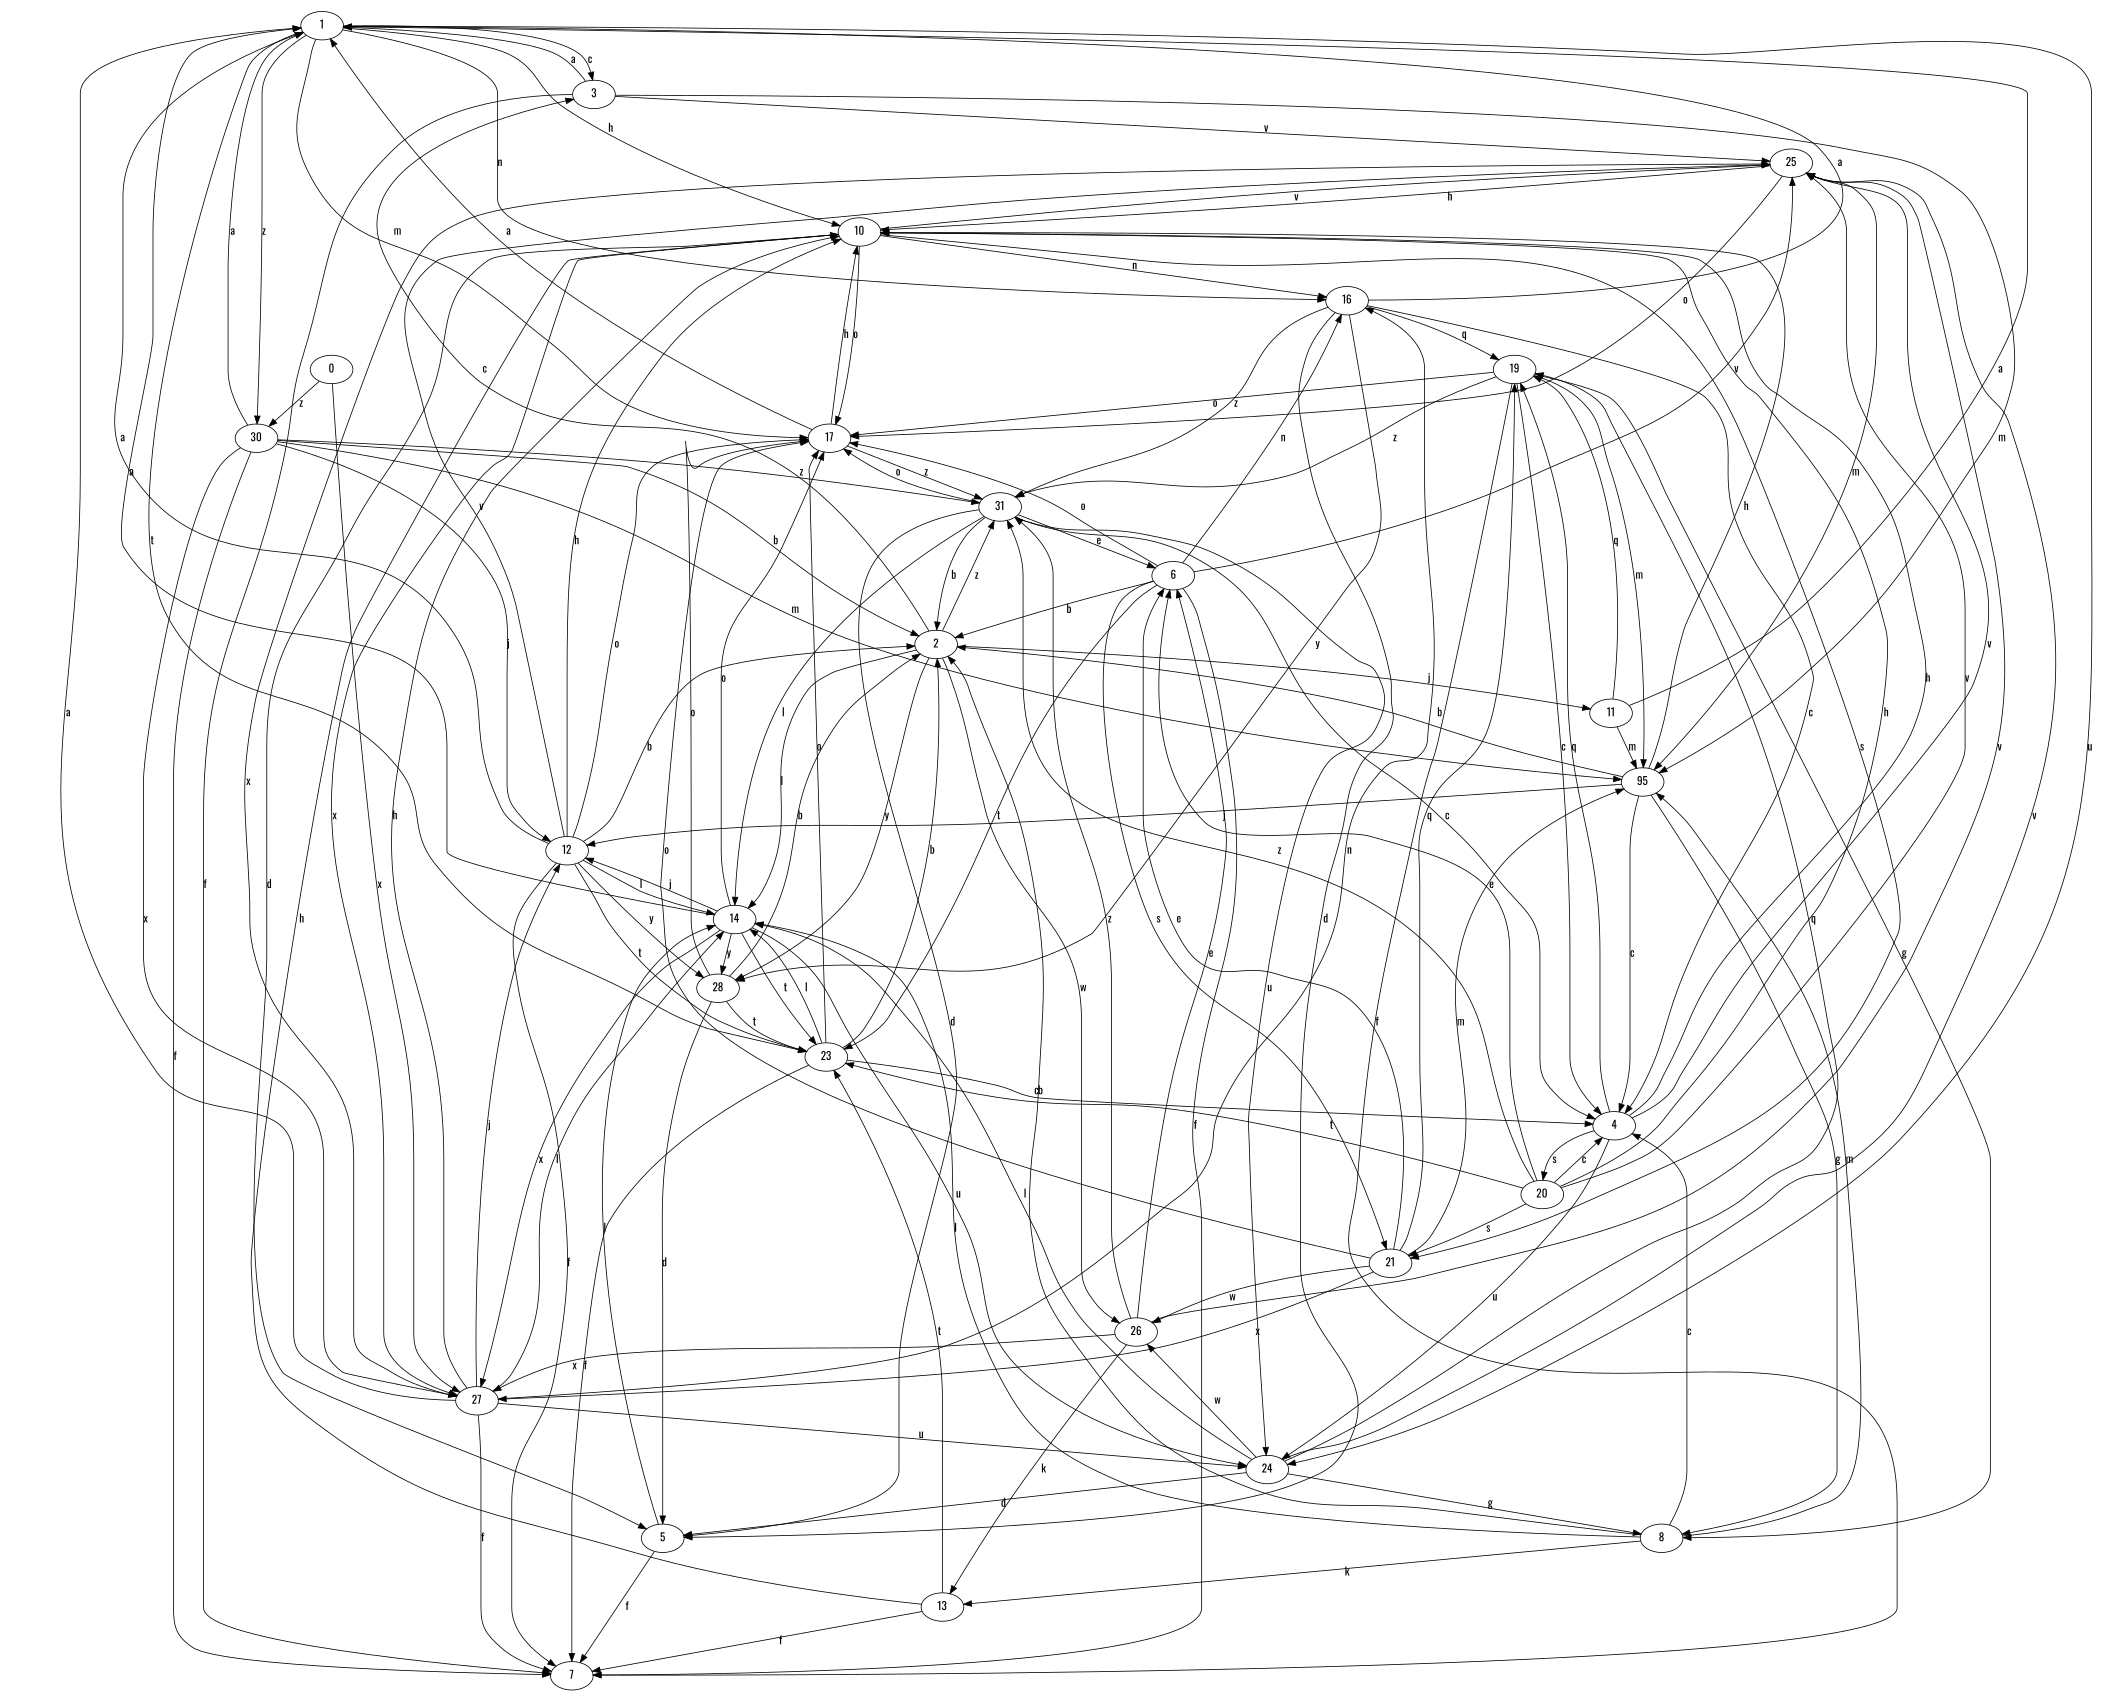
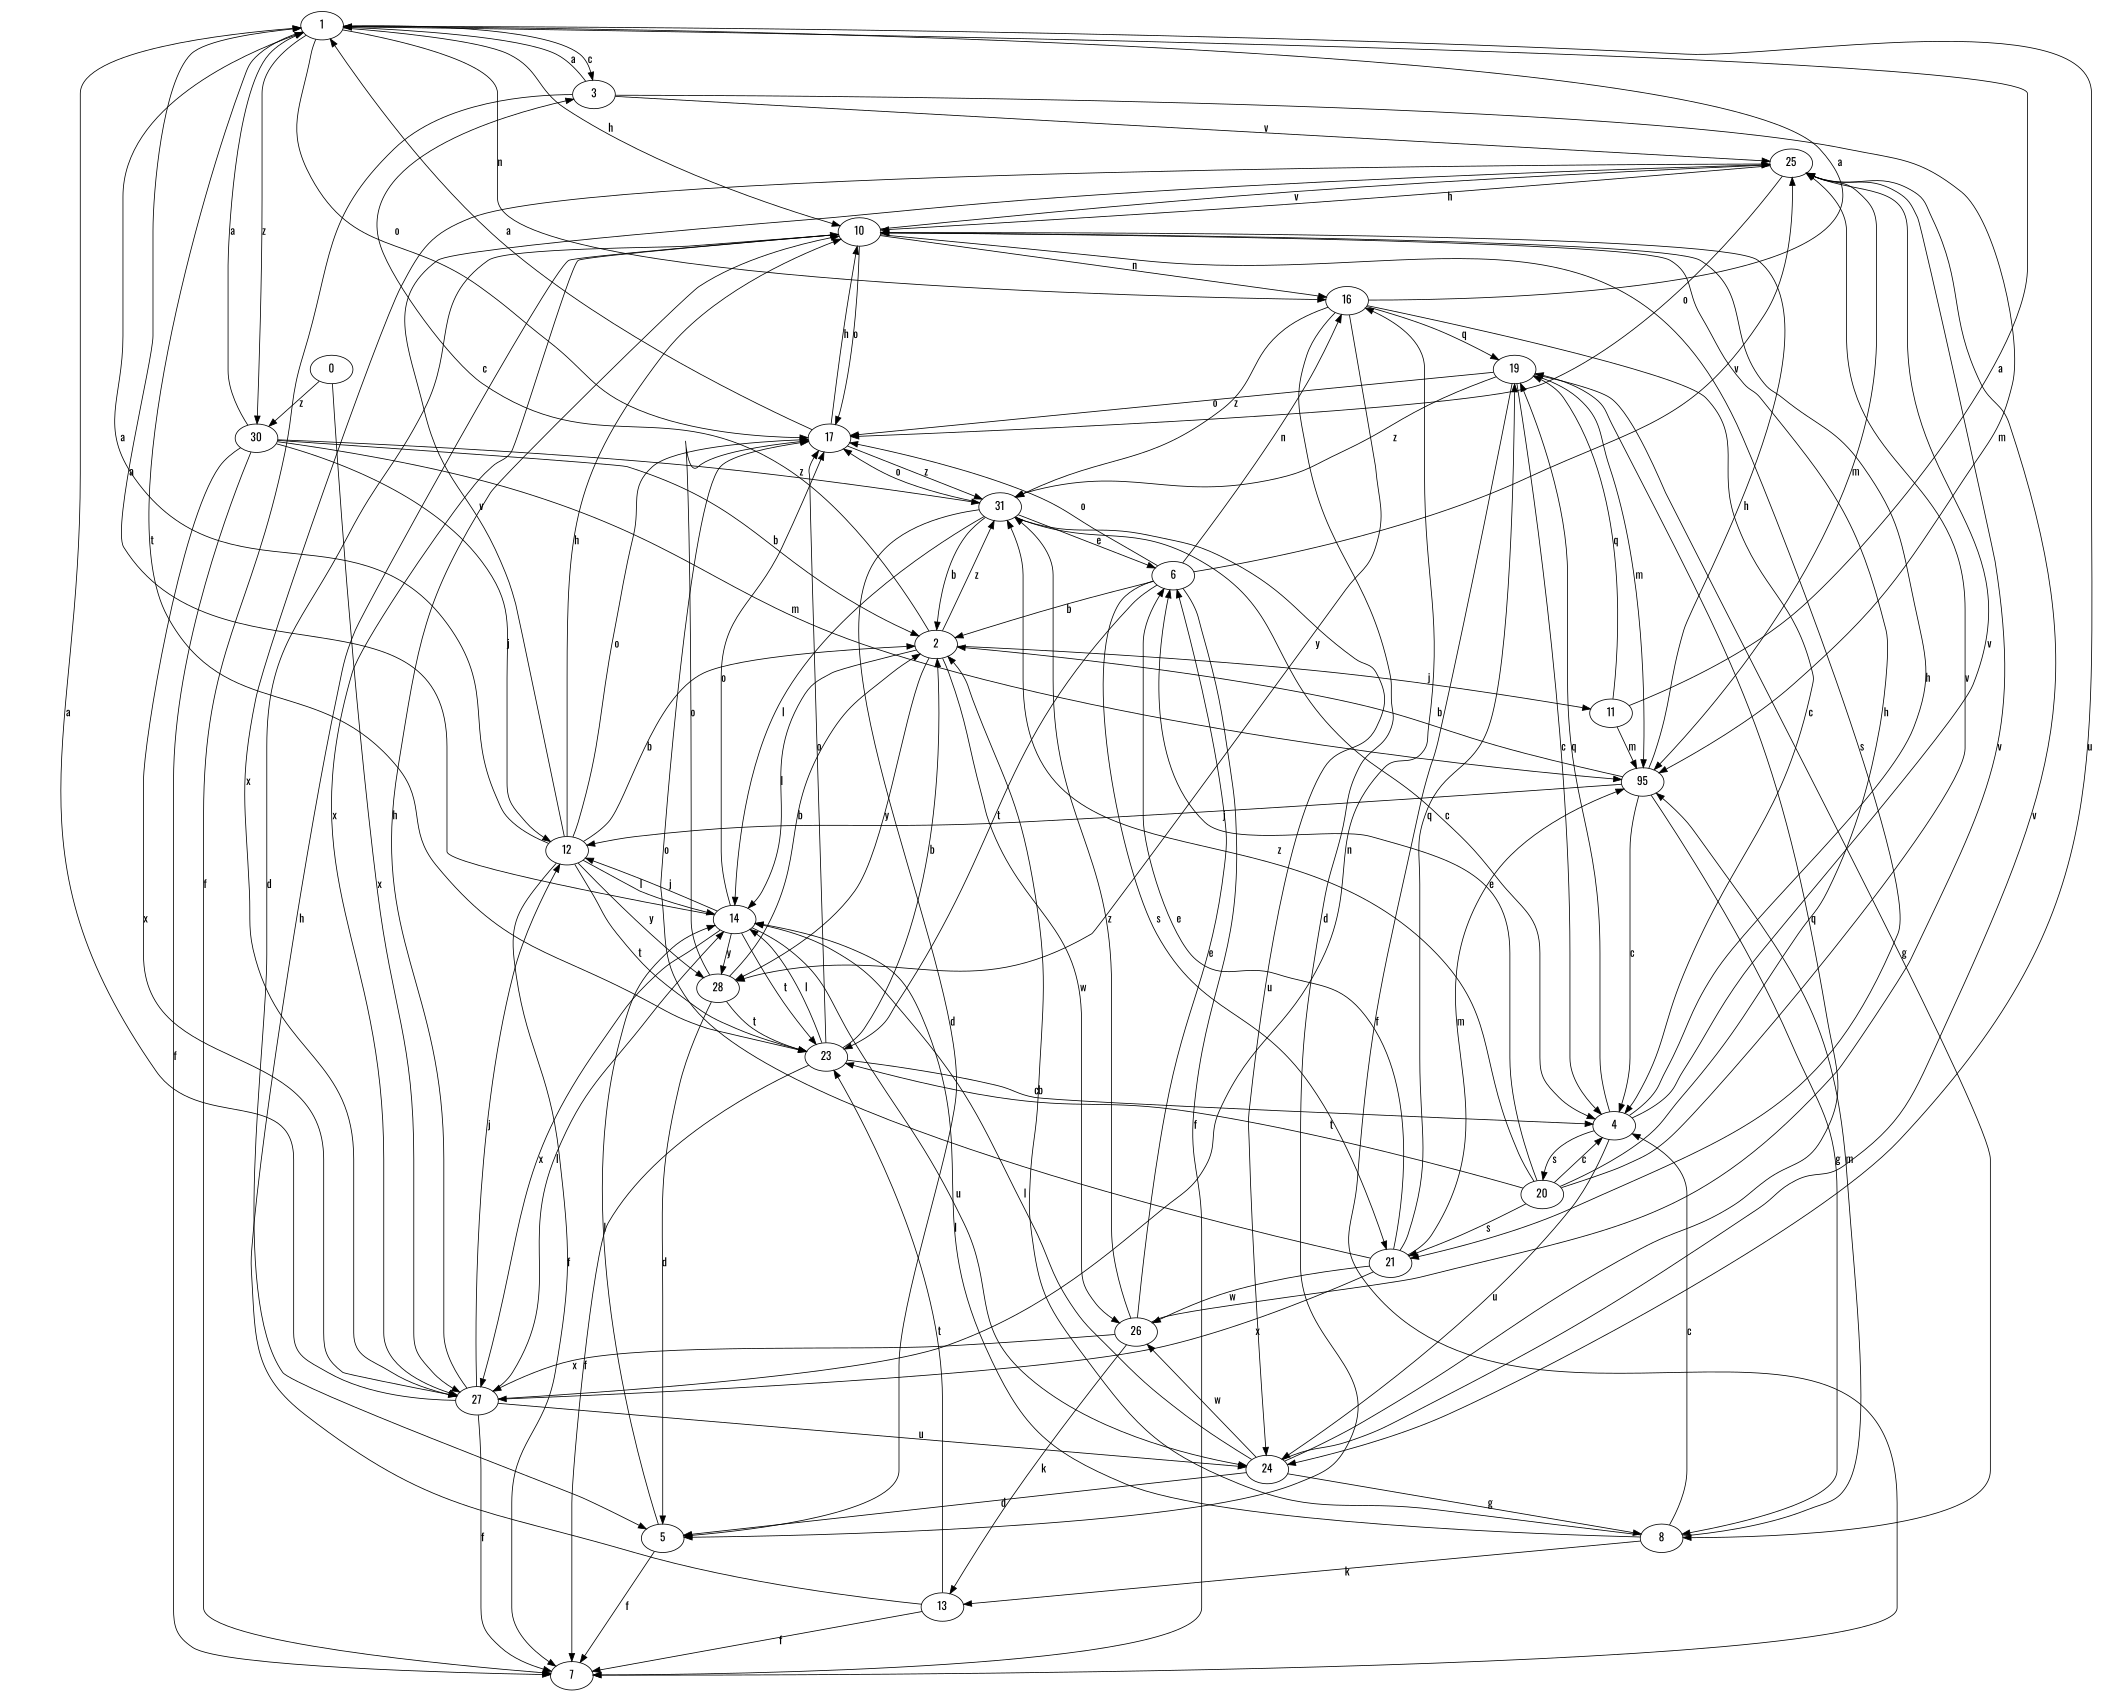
(398, 232) -> (398, 232)
